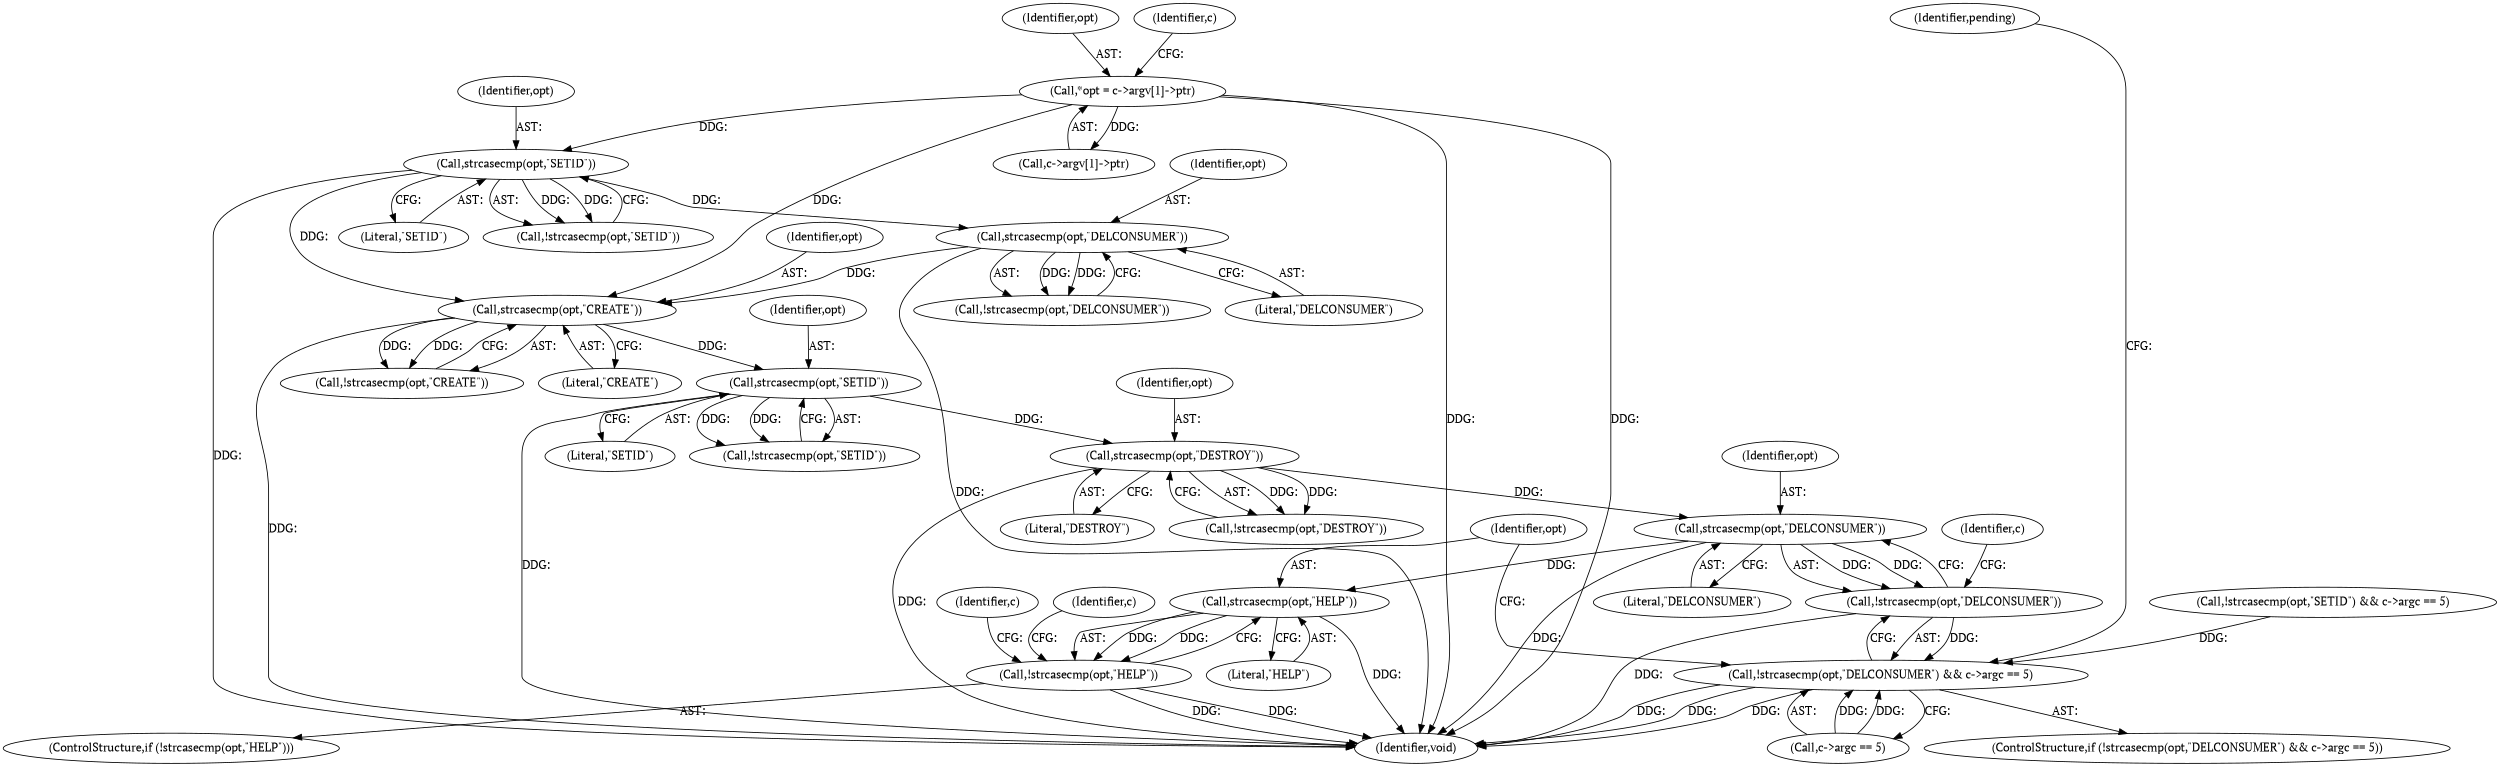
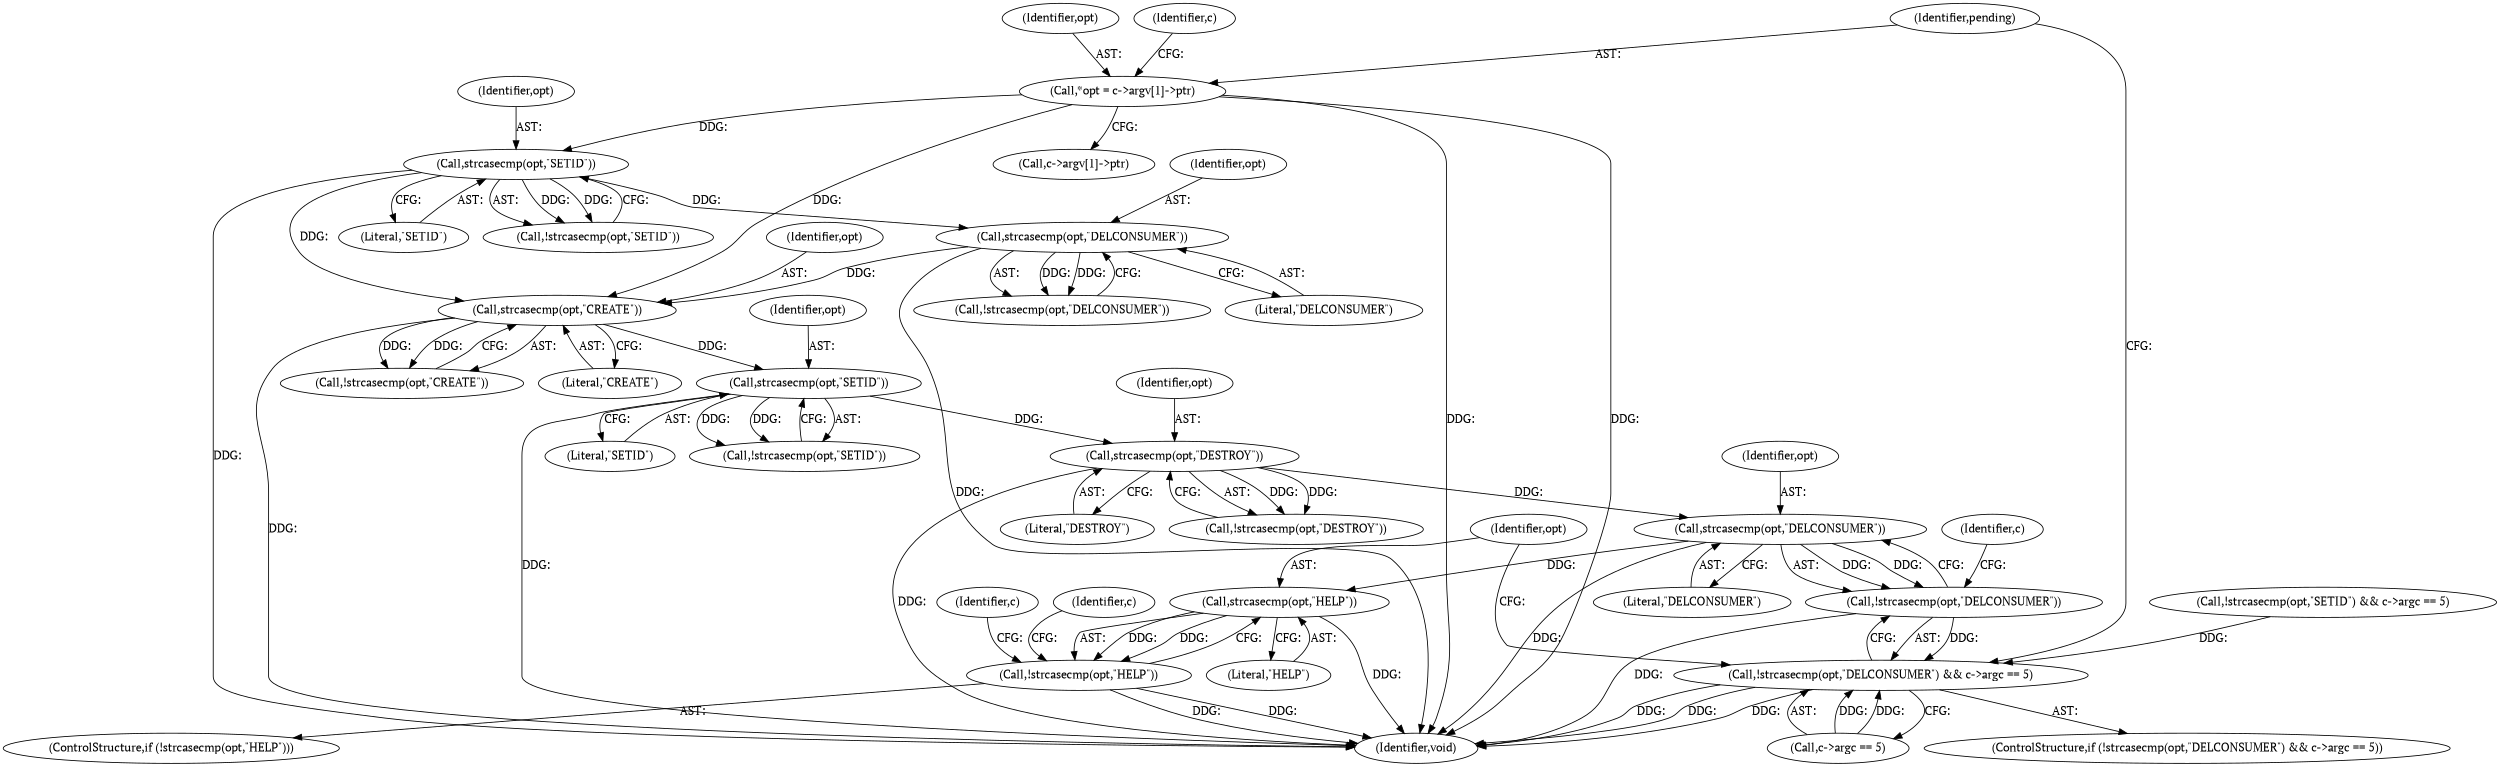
(1069, 128) -> (1558, 54)
(1126, 128) -> (1126, 128)
